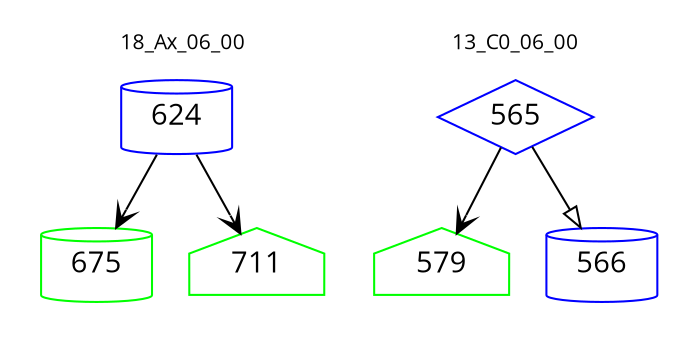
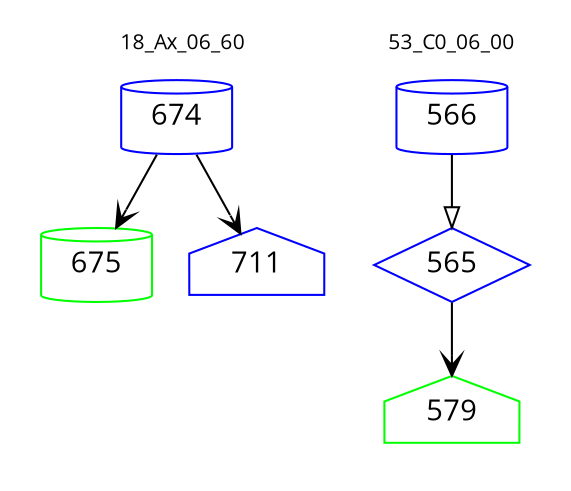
(183, 44) -> (183, 44)
(516, 44) -> (452, 44)
(177, 117) -> (177, 117)
(551, 178) -> (452, 181)
(257, 265) -> (257, 265)
